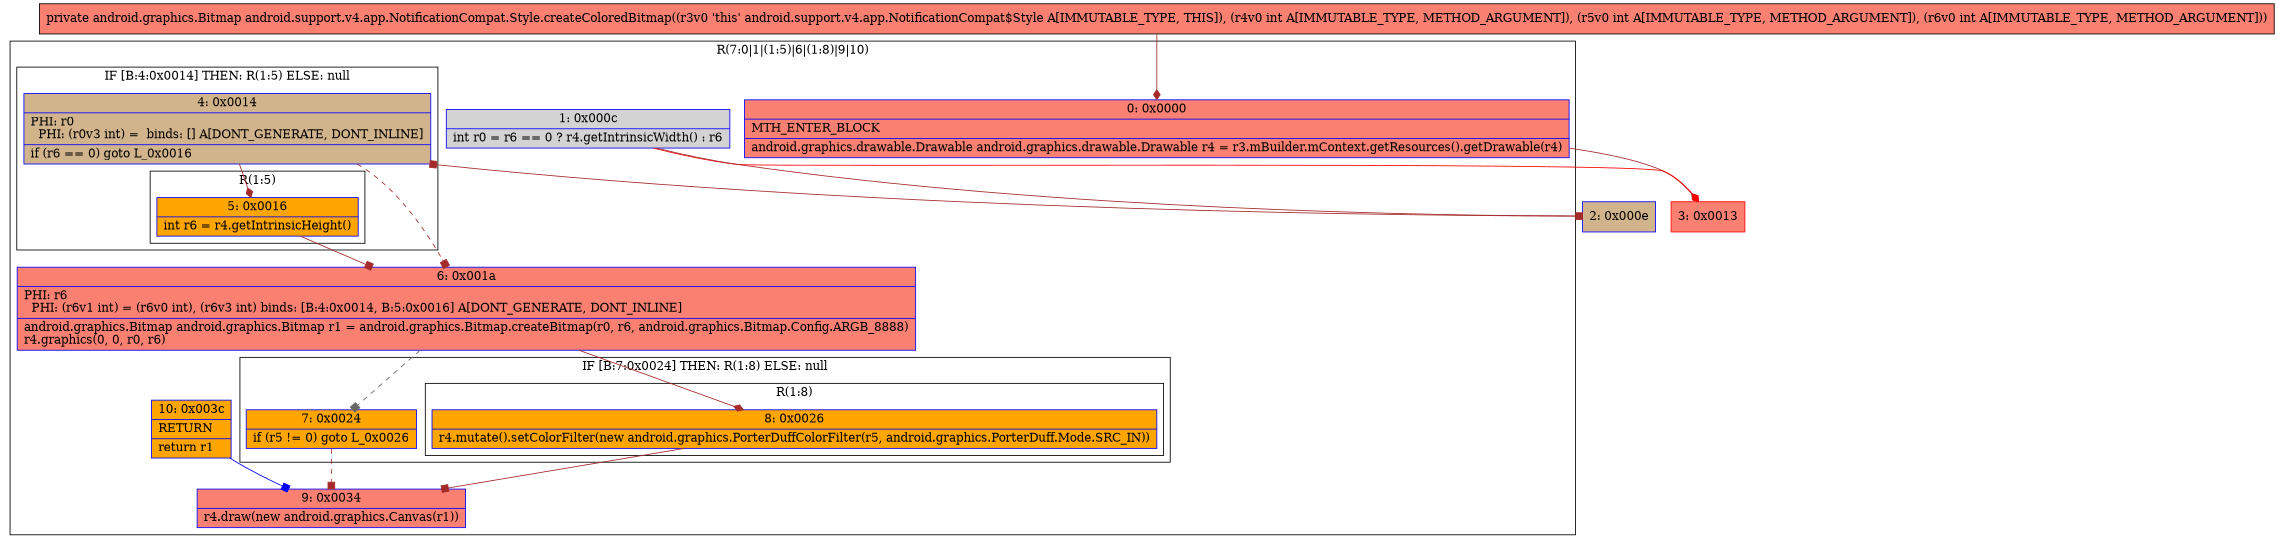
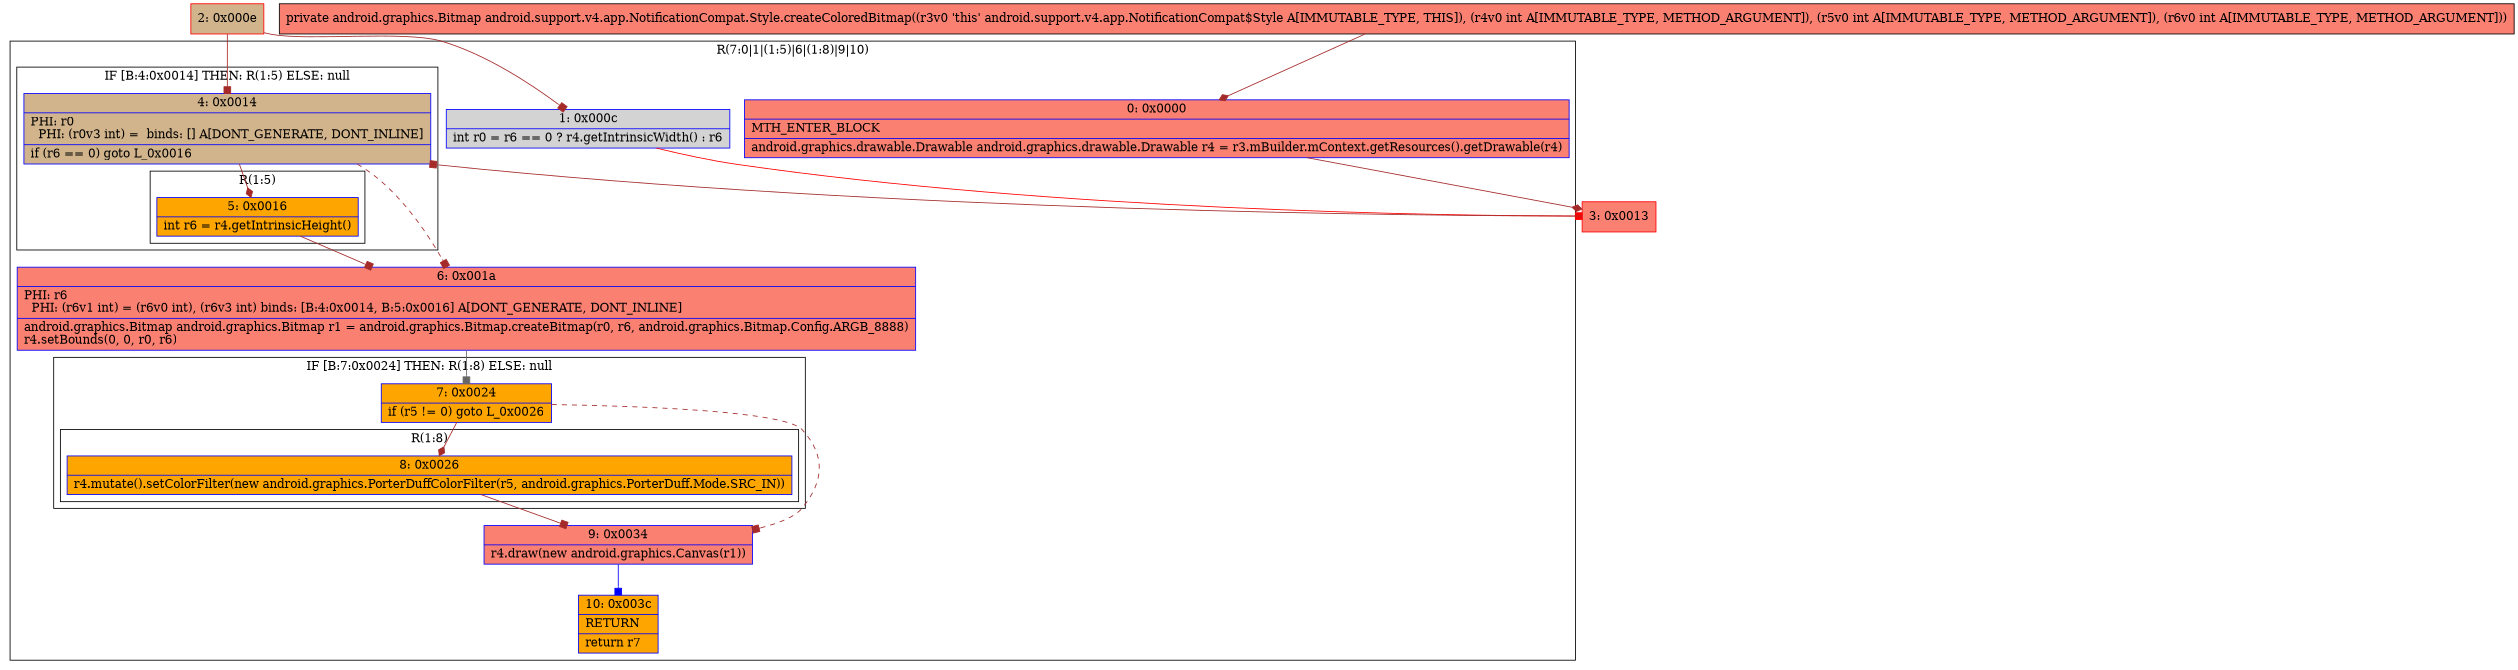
(1176, 165) -> (1113, 201)
(1114, 201) -> (457, 46)
none -> (1010, 204)
(1619, 217) -> (227, 19)
(95, 340) -> (101, 340)
(389, 377) -> (466, 363)
(656, 378) -> (450, 435)
(186, 448) -> (613, 643)
(255, 472) -> (618, 575)
